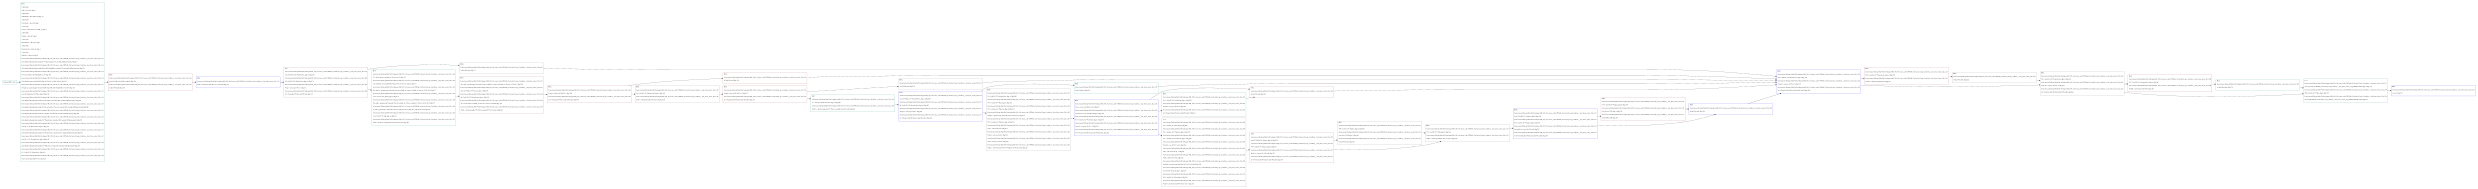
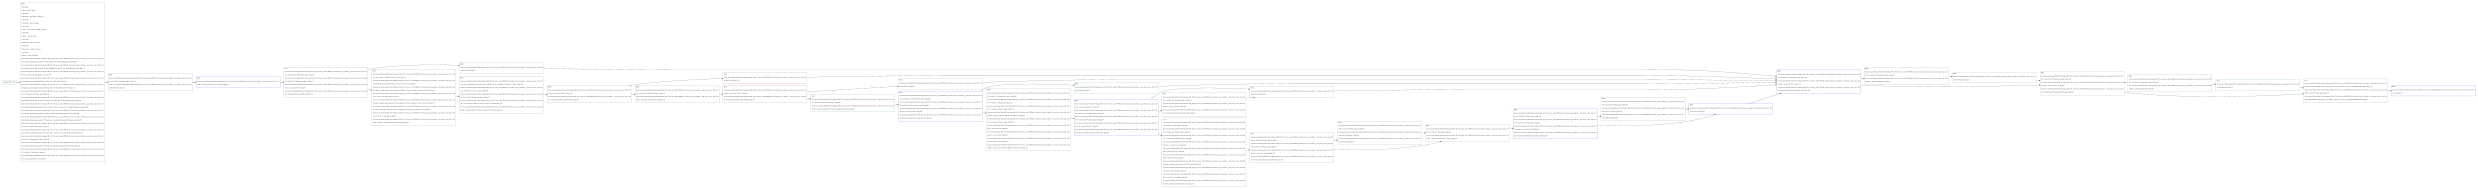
(2126, 84) -> (2127, 83)
